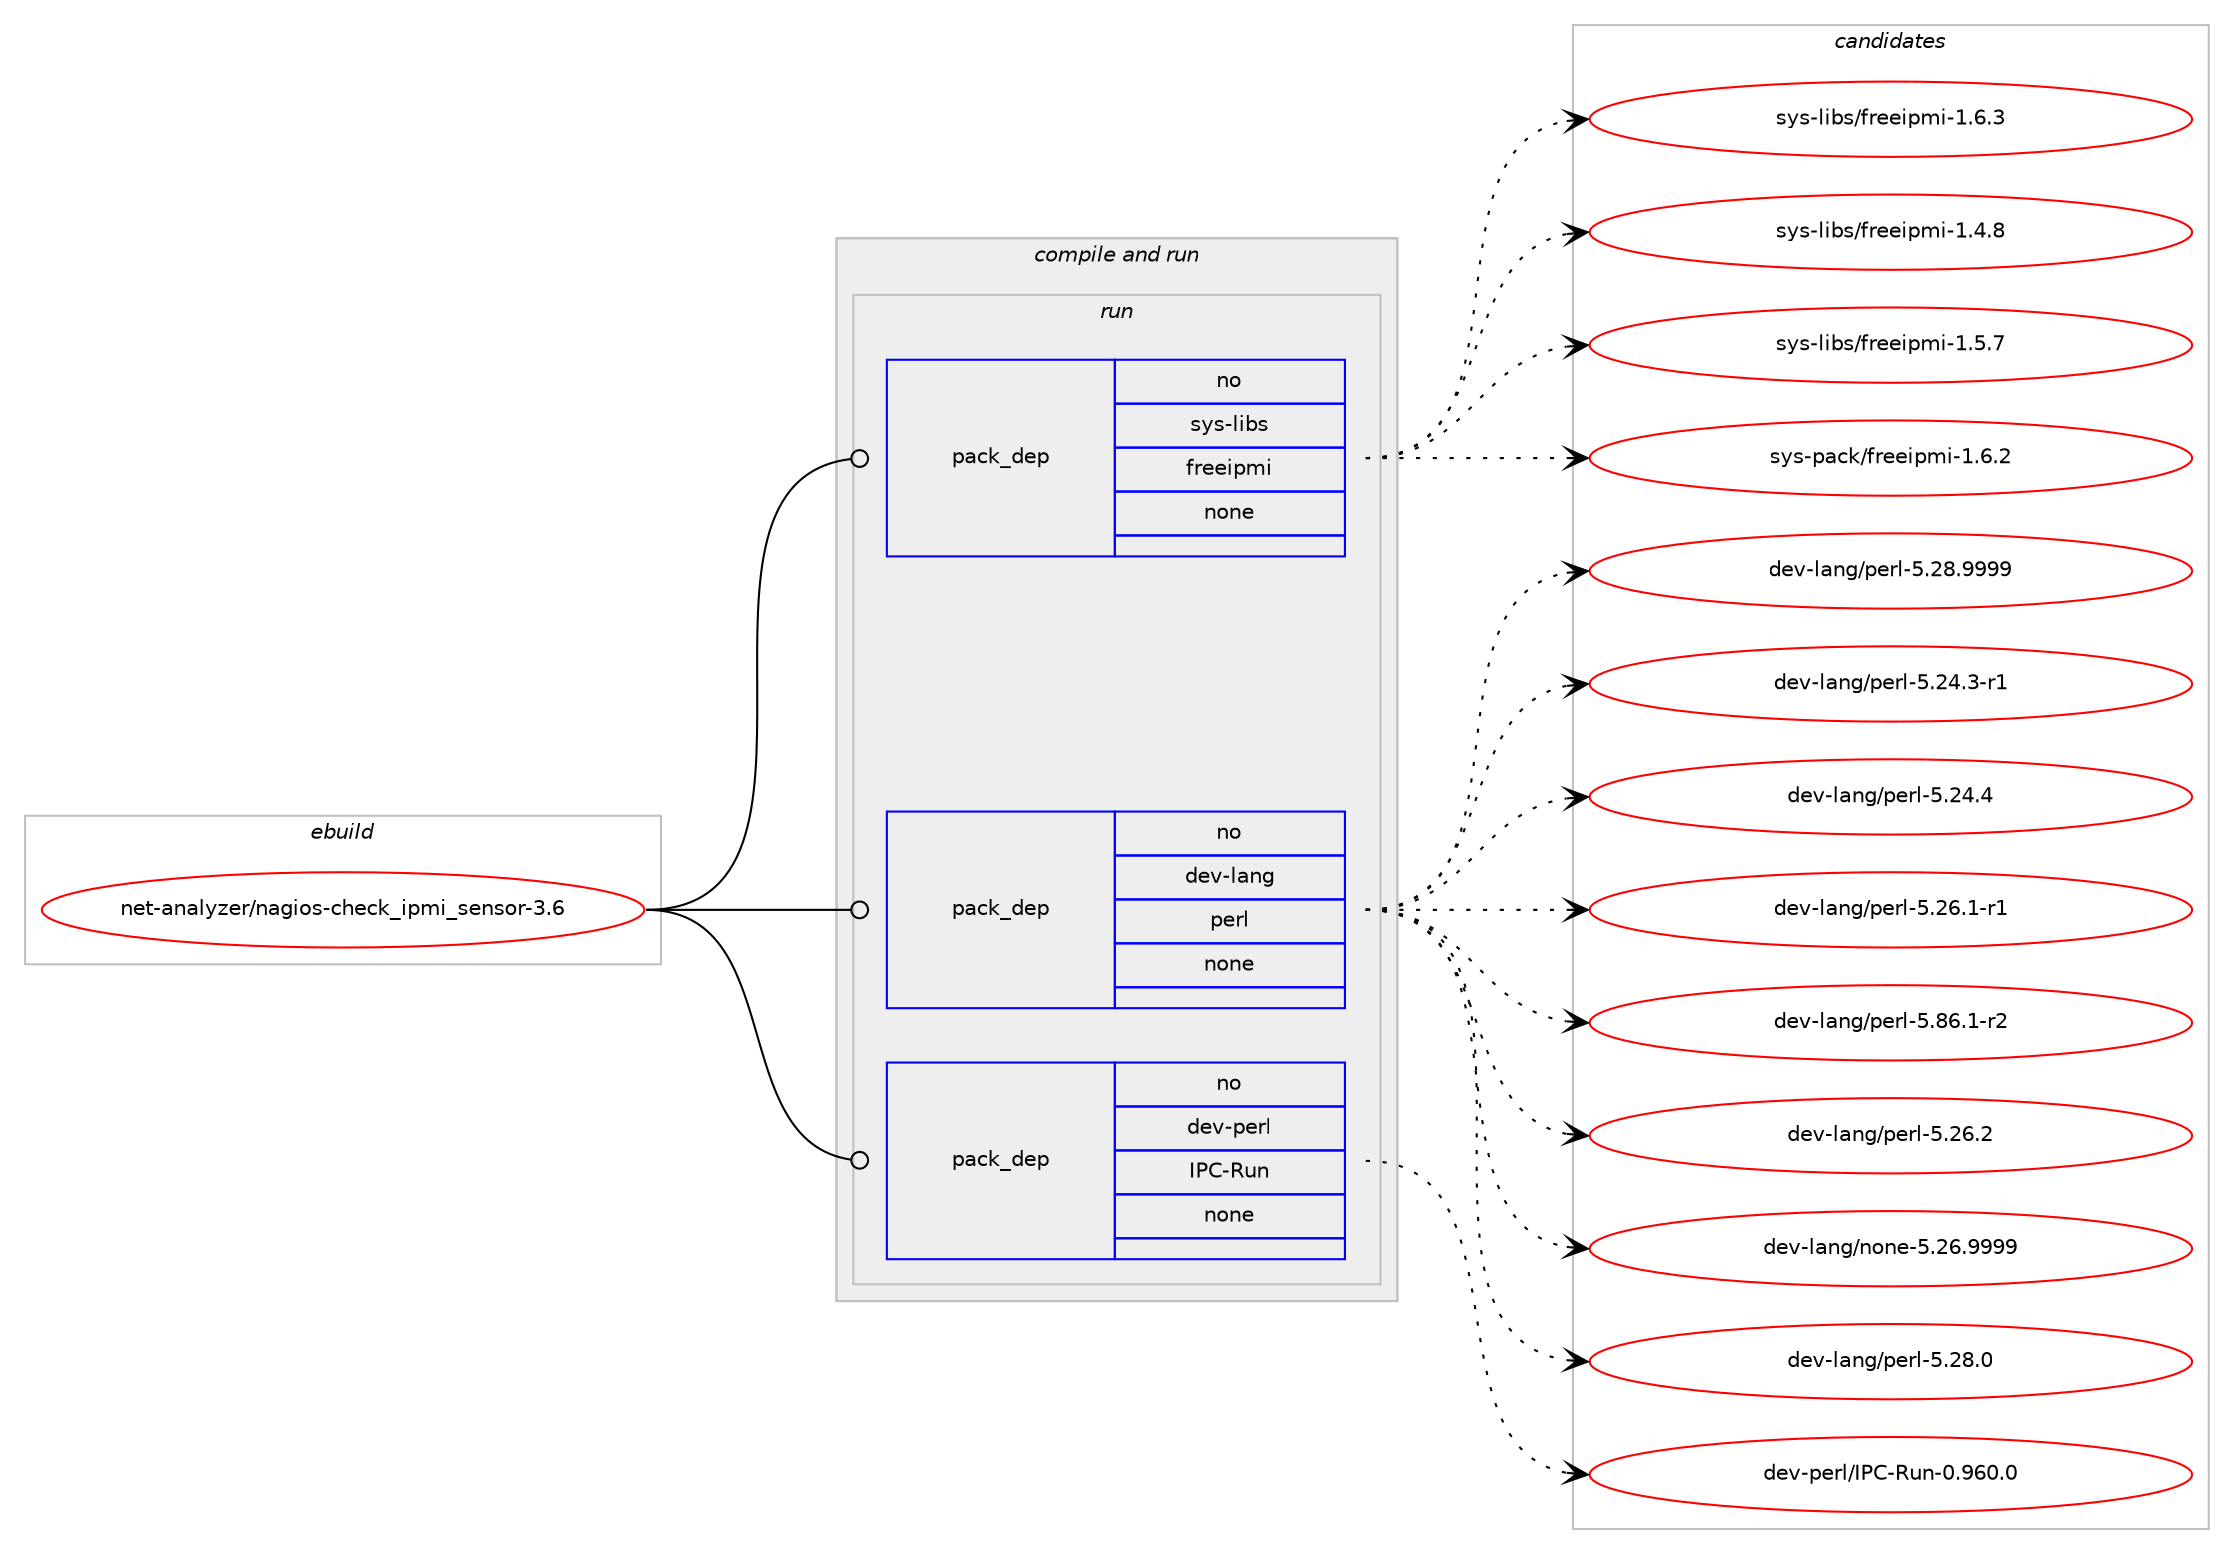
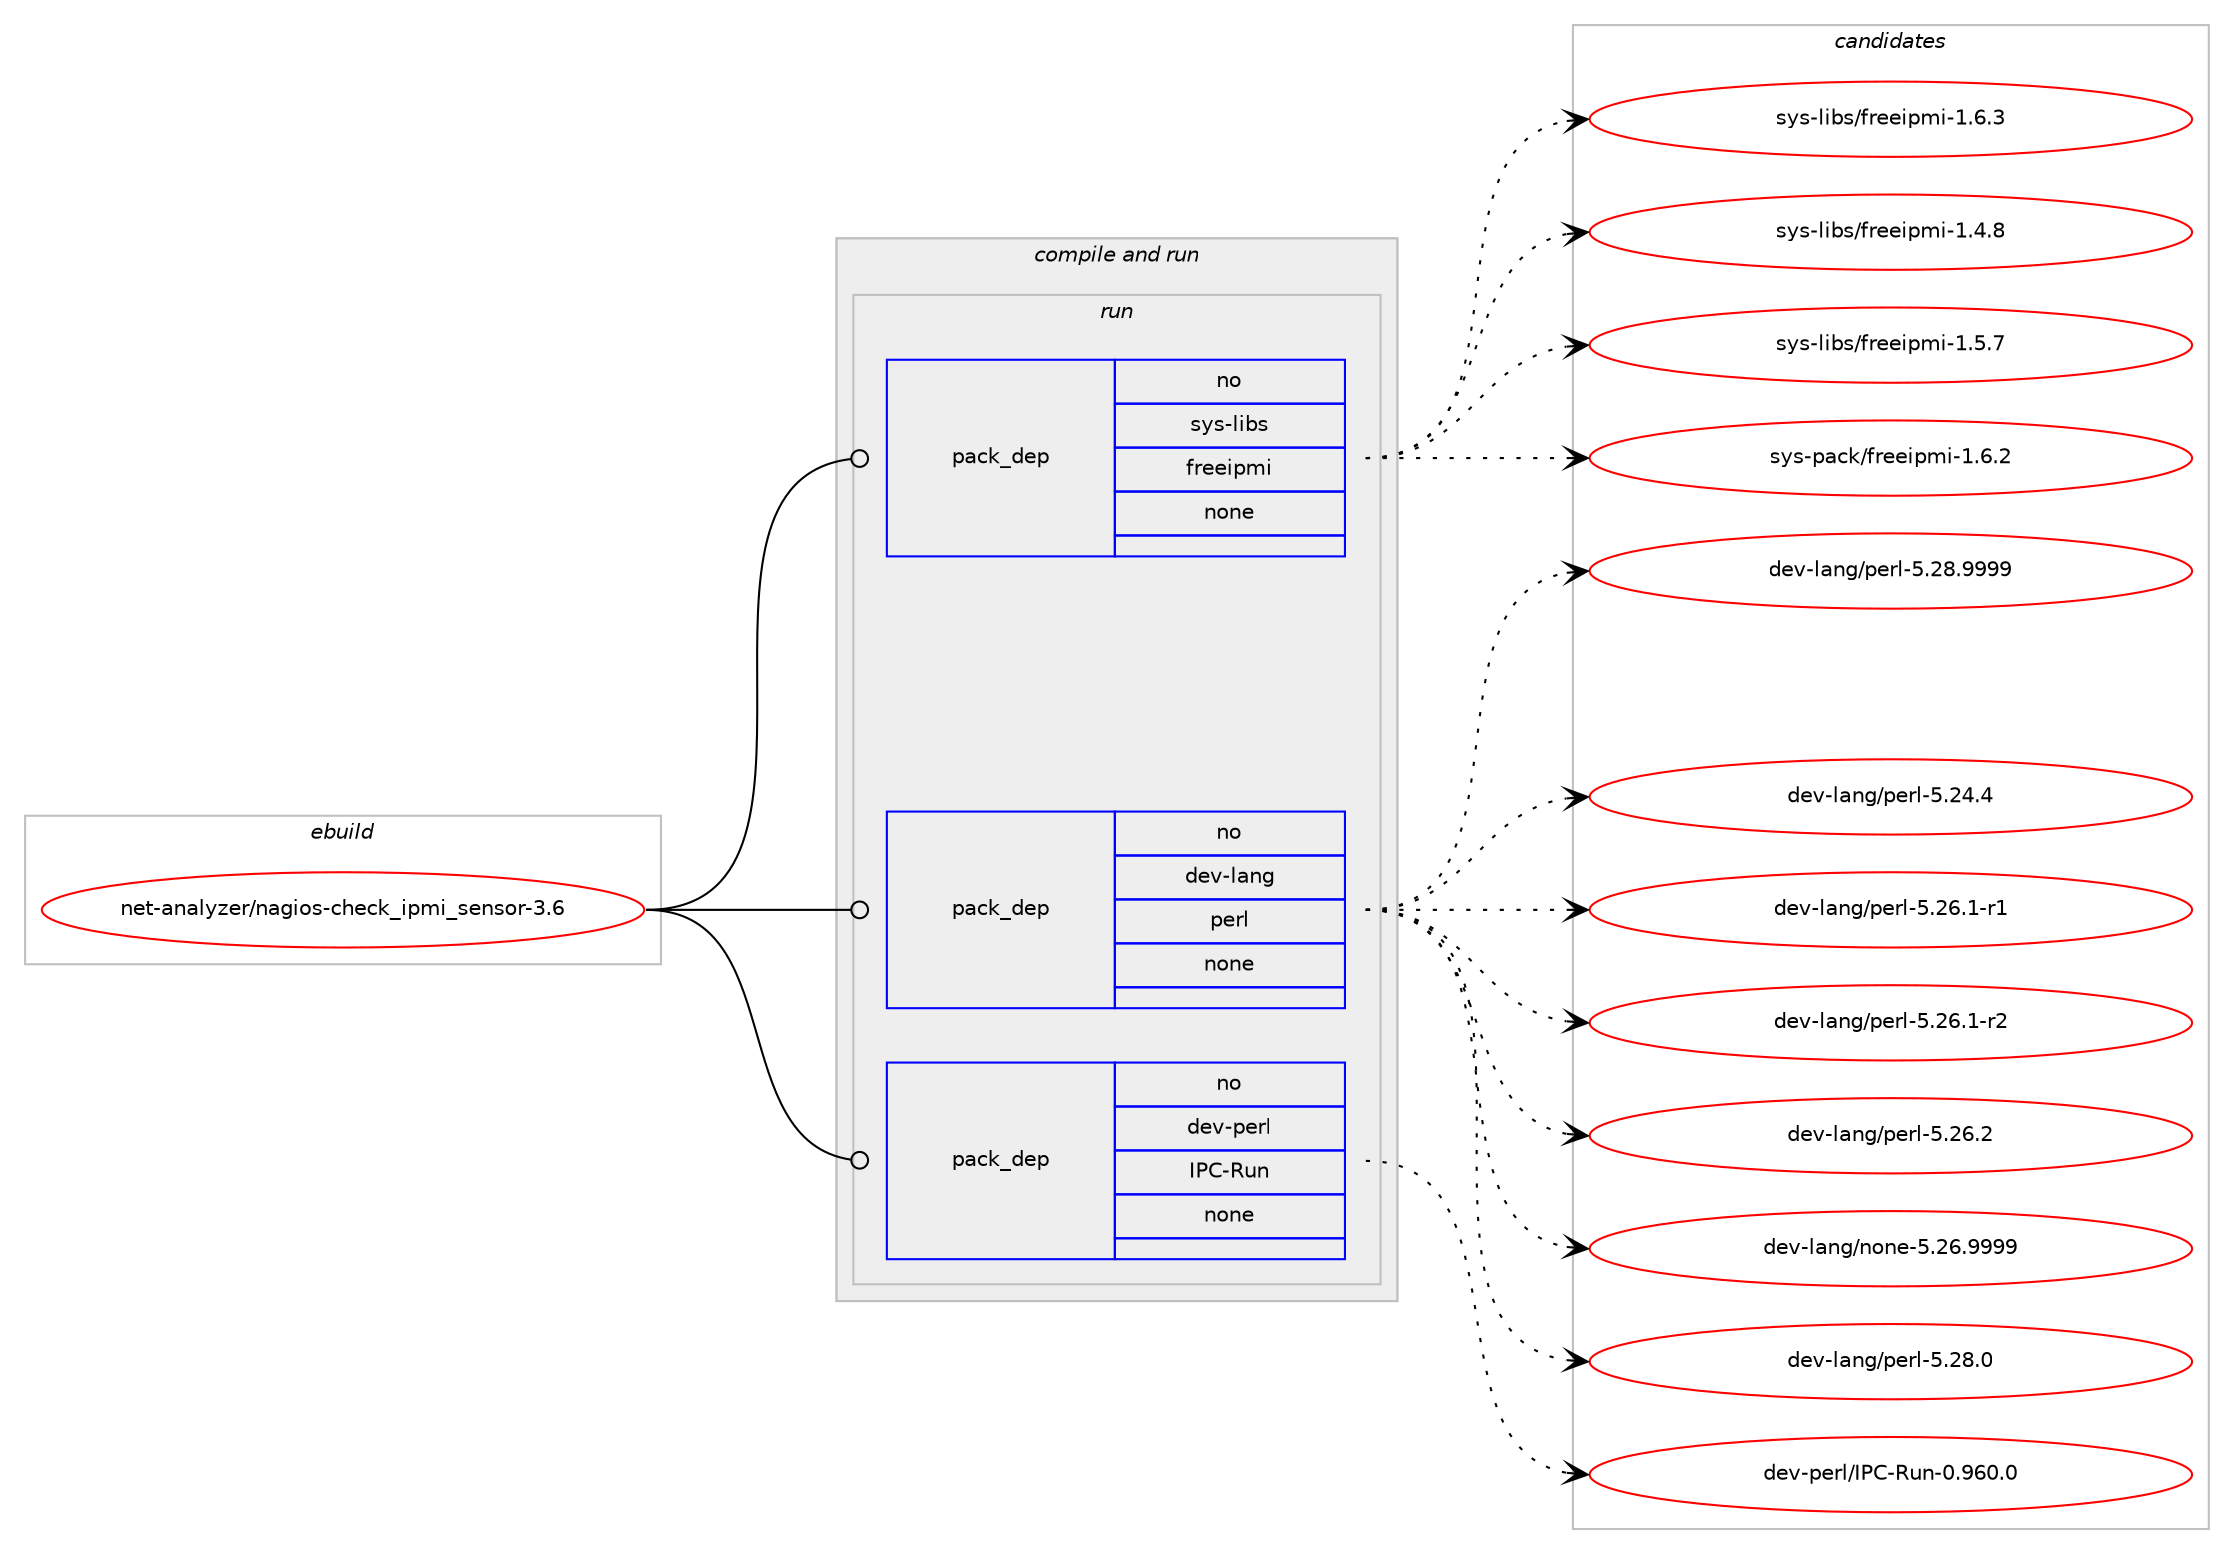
(1891, 684) -> none
(1891, 1023) -> (1891, 1023)
